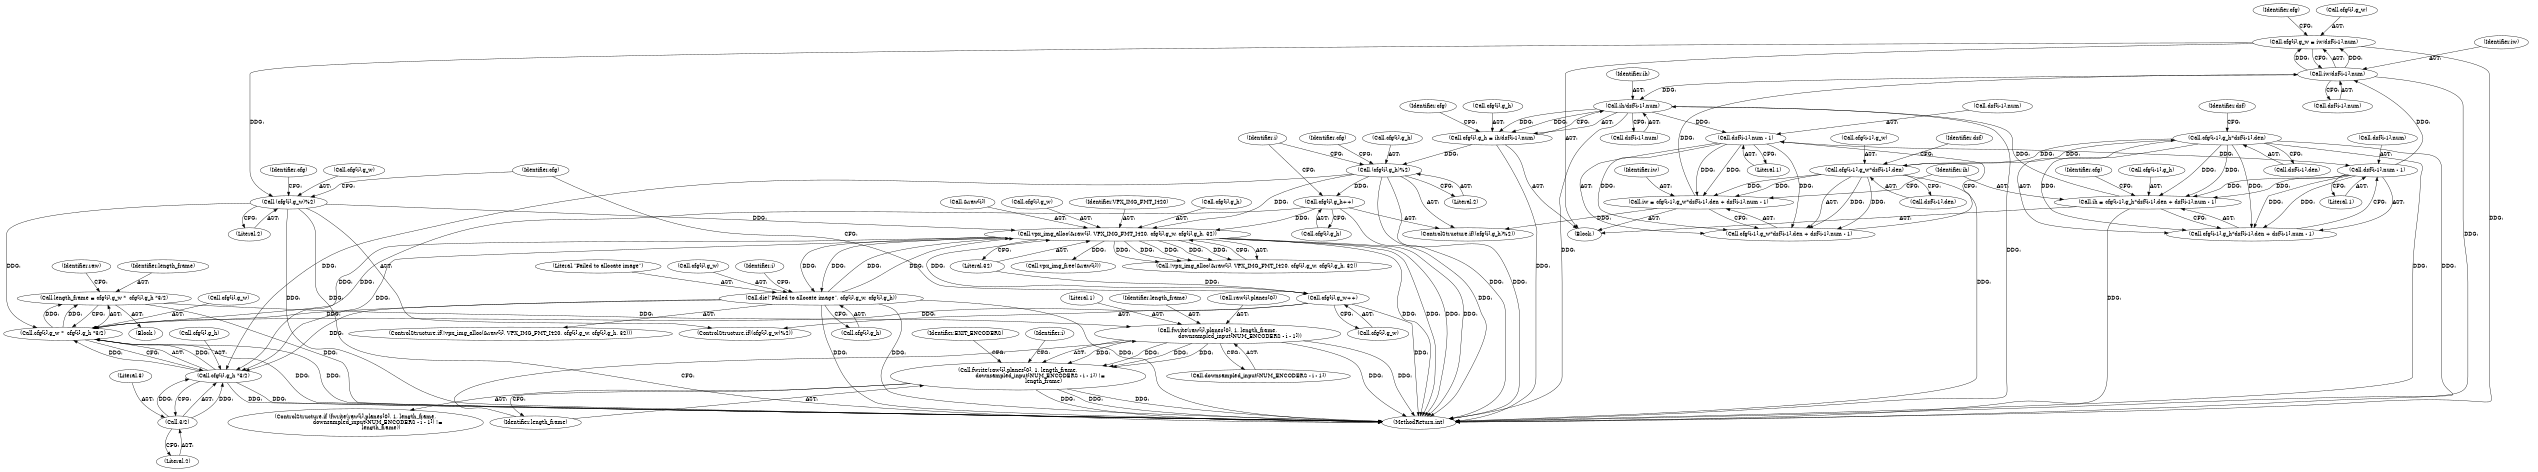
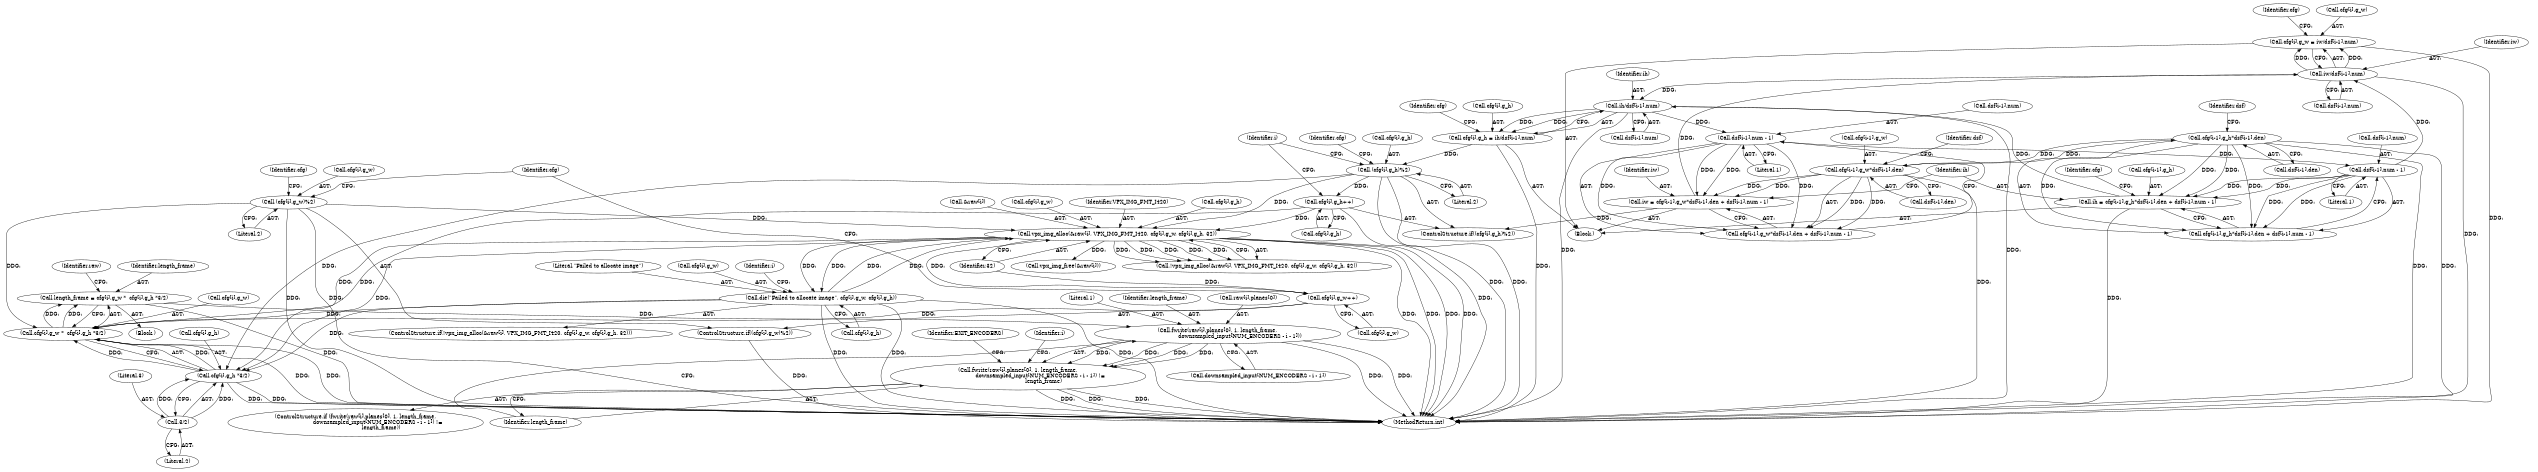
(1186, 48) -> none
(977, 266) -> (977, 266)
(1413, 336) -> (1050, 419)
